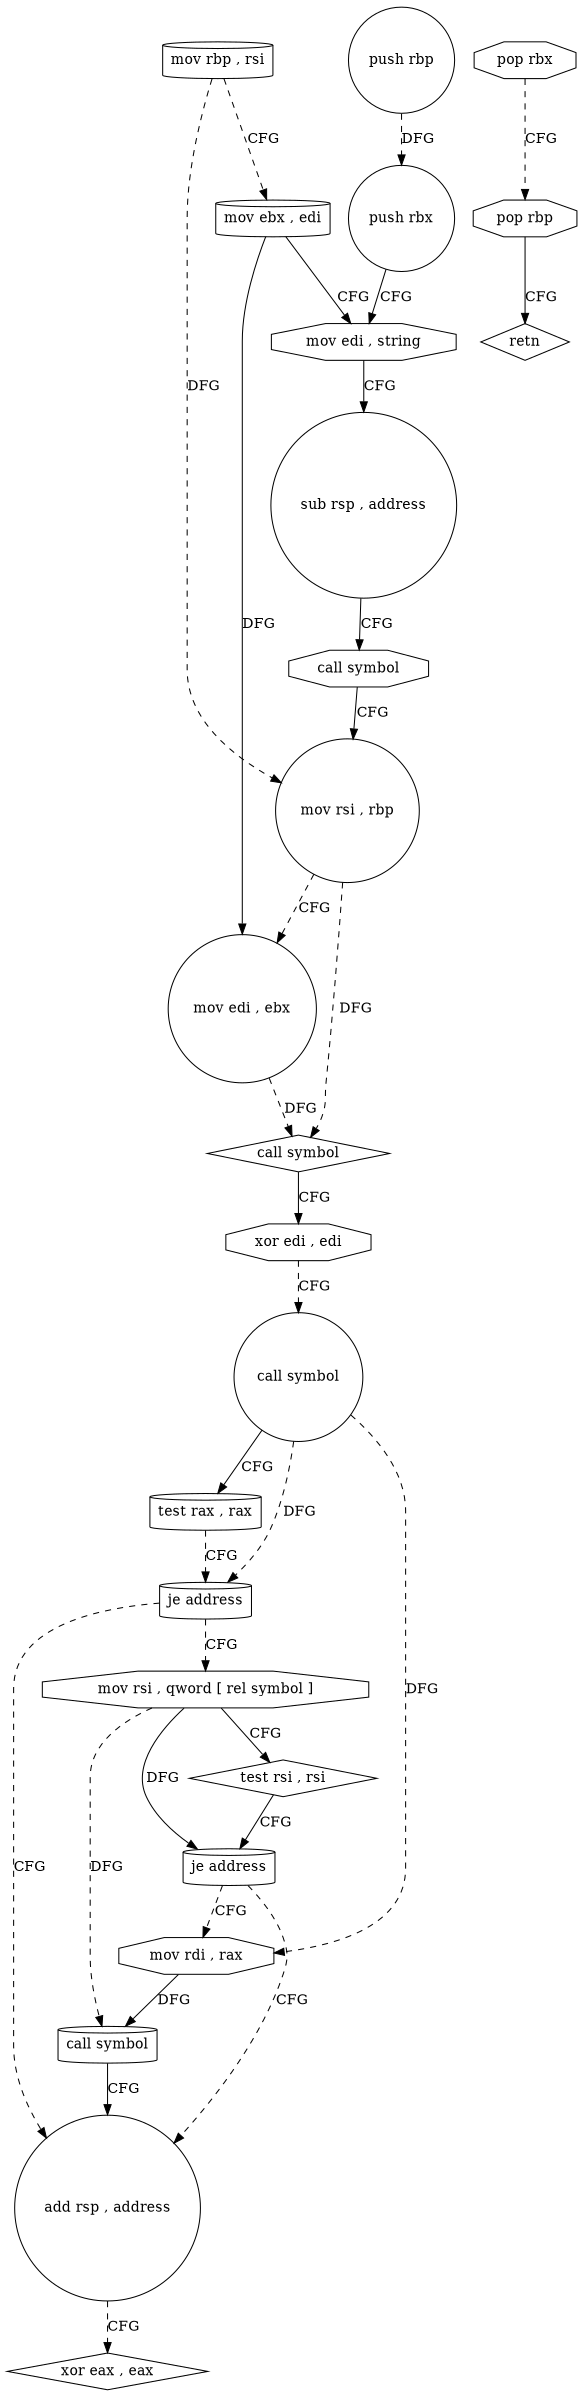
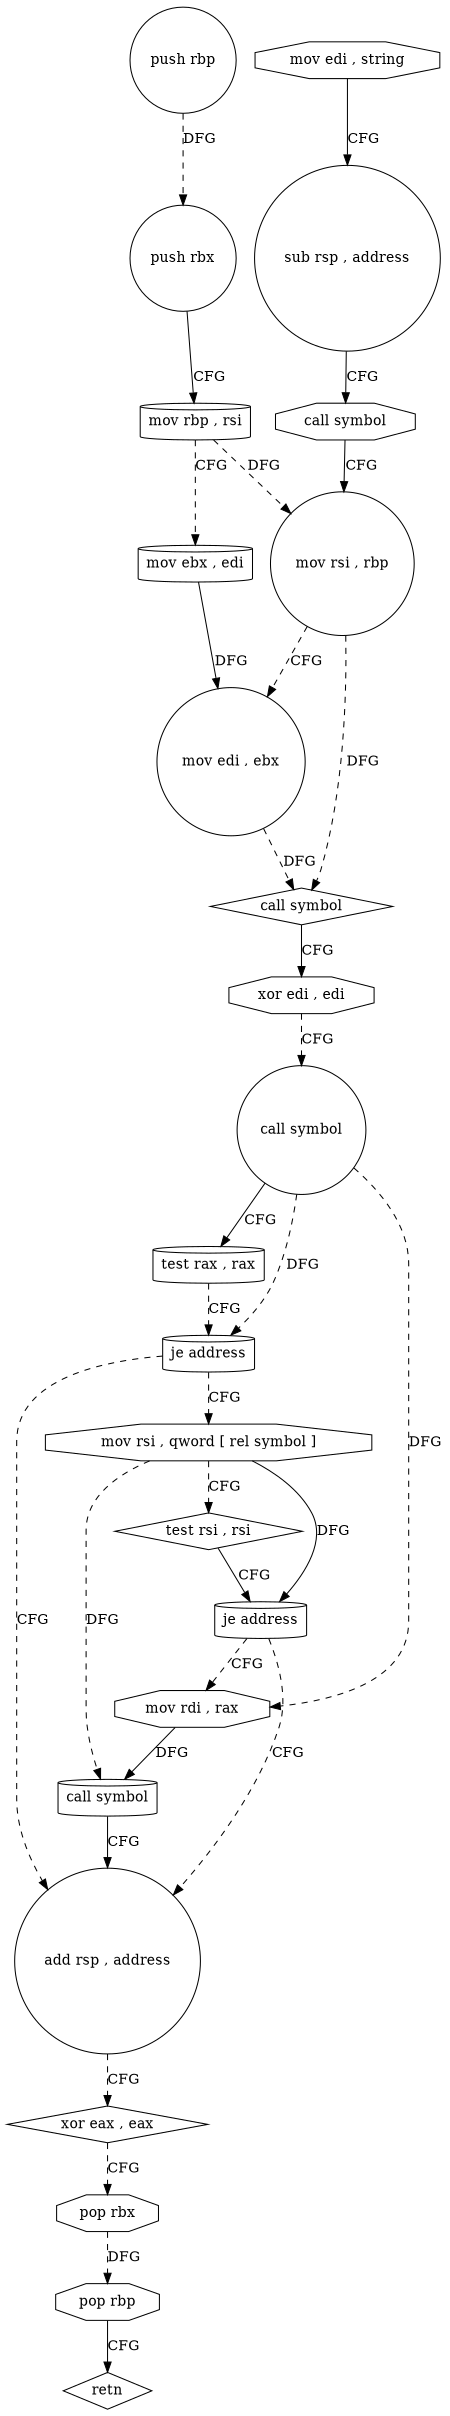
(541, 139) -> (124, 2258)
(315, 276) -> none
(379, 291) -> (190, 352)
(242, 1731) -> (209, 1482)
none -> (108, 2164)
